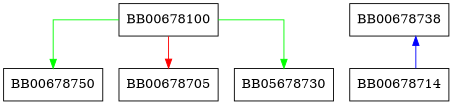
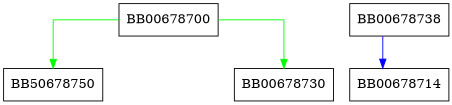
(169, 20) -> (169, 20)
(416, 57) -> (383, 48)
(53, 85) -> (53, 85)
(169, 85) -> none
(284, 85) -> (284, 85)
